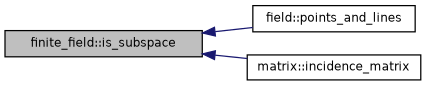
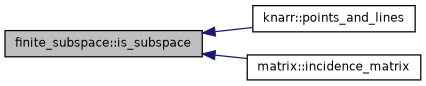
(334, 19) -> (334, 19)
(104, 44) -> (104, 44)
